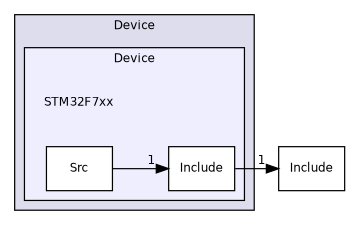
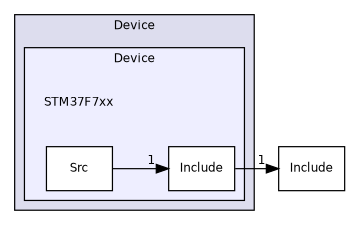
(79, 103) -> (79, 103)
